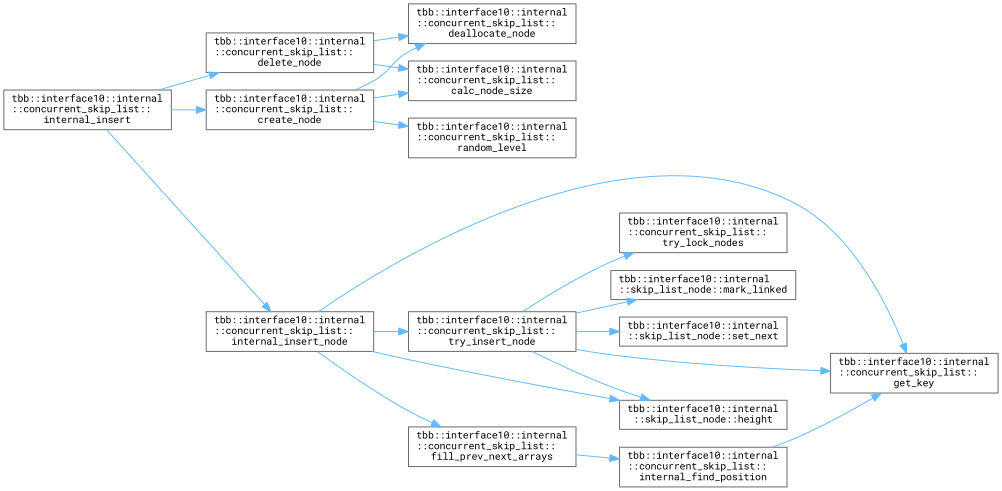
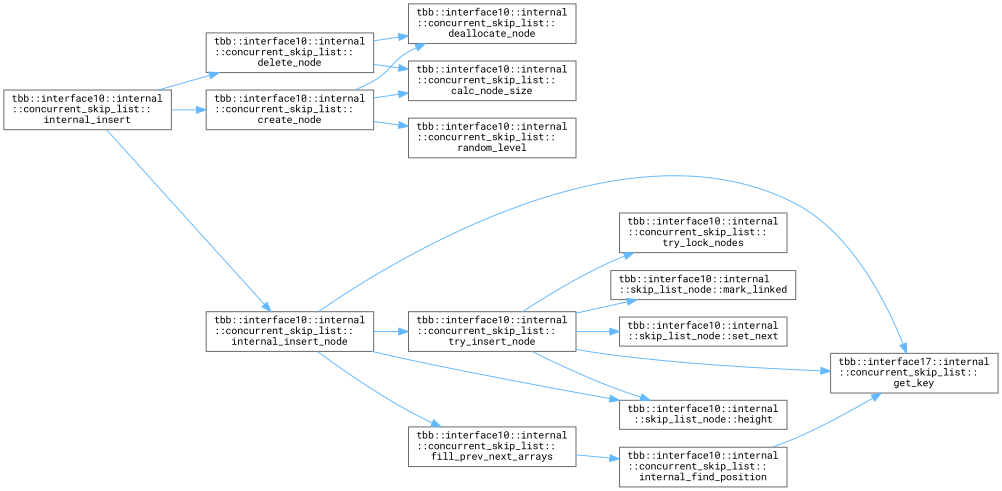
(914, 373) -> (914, 373)
